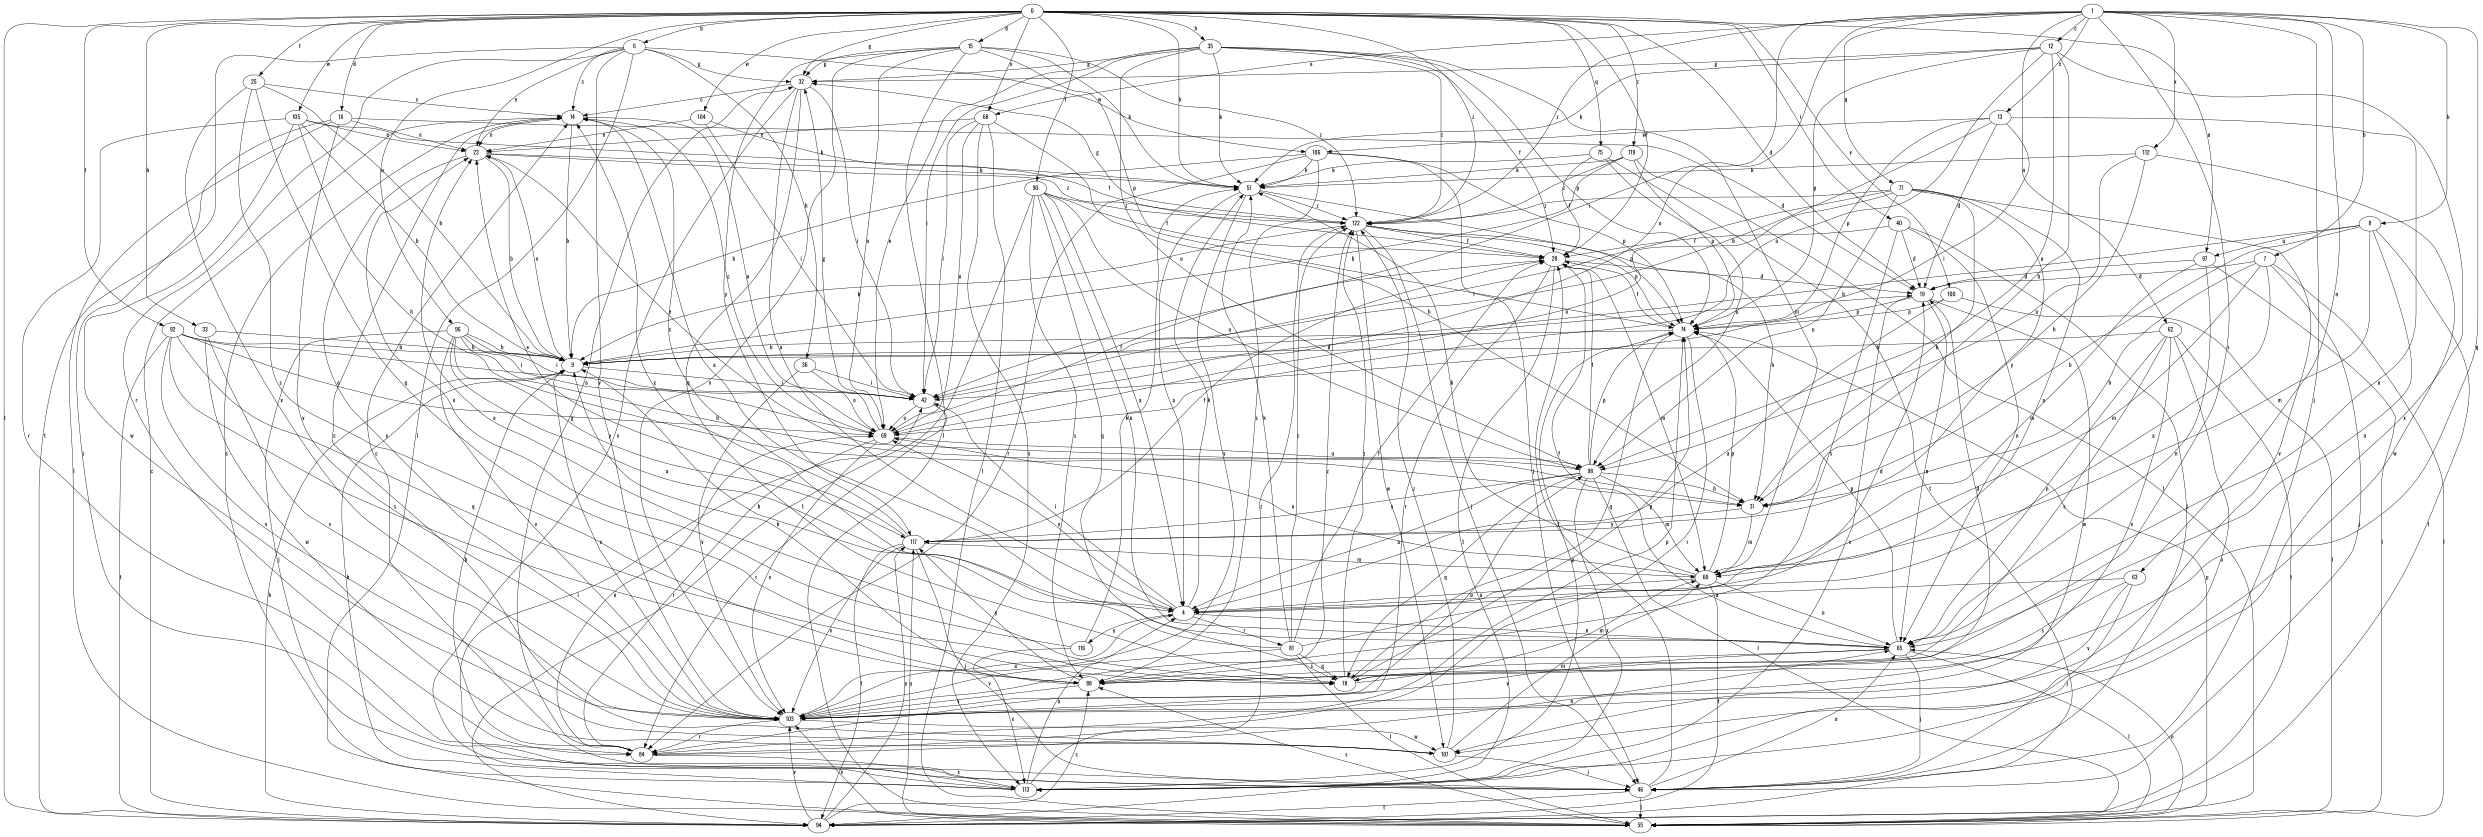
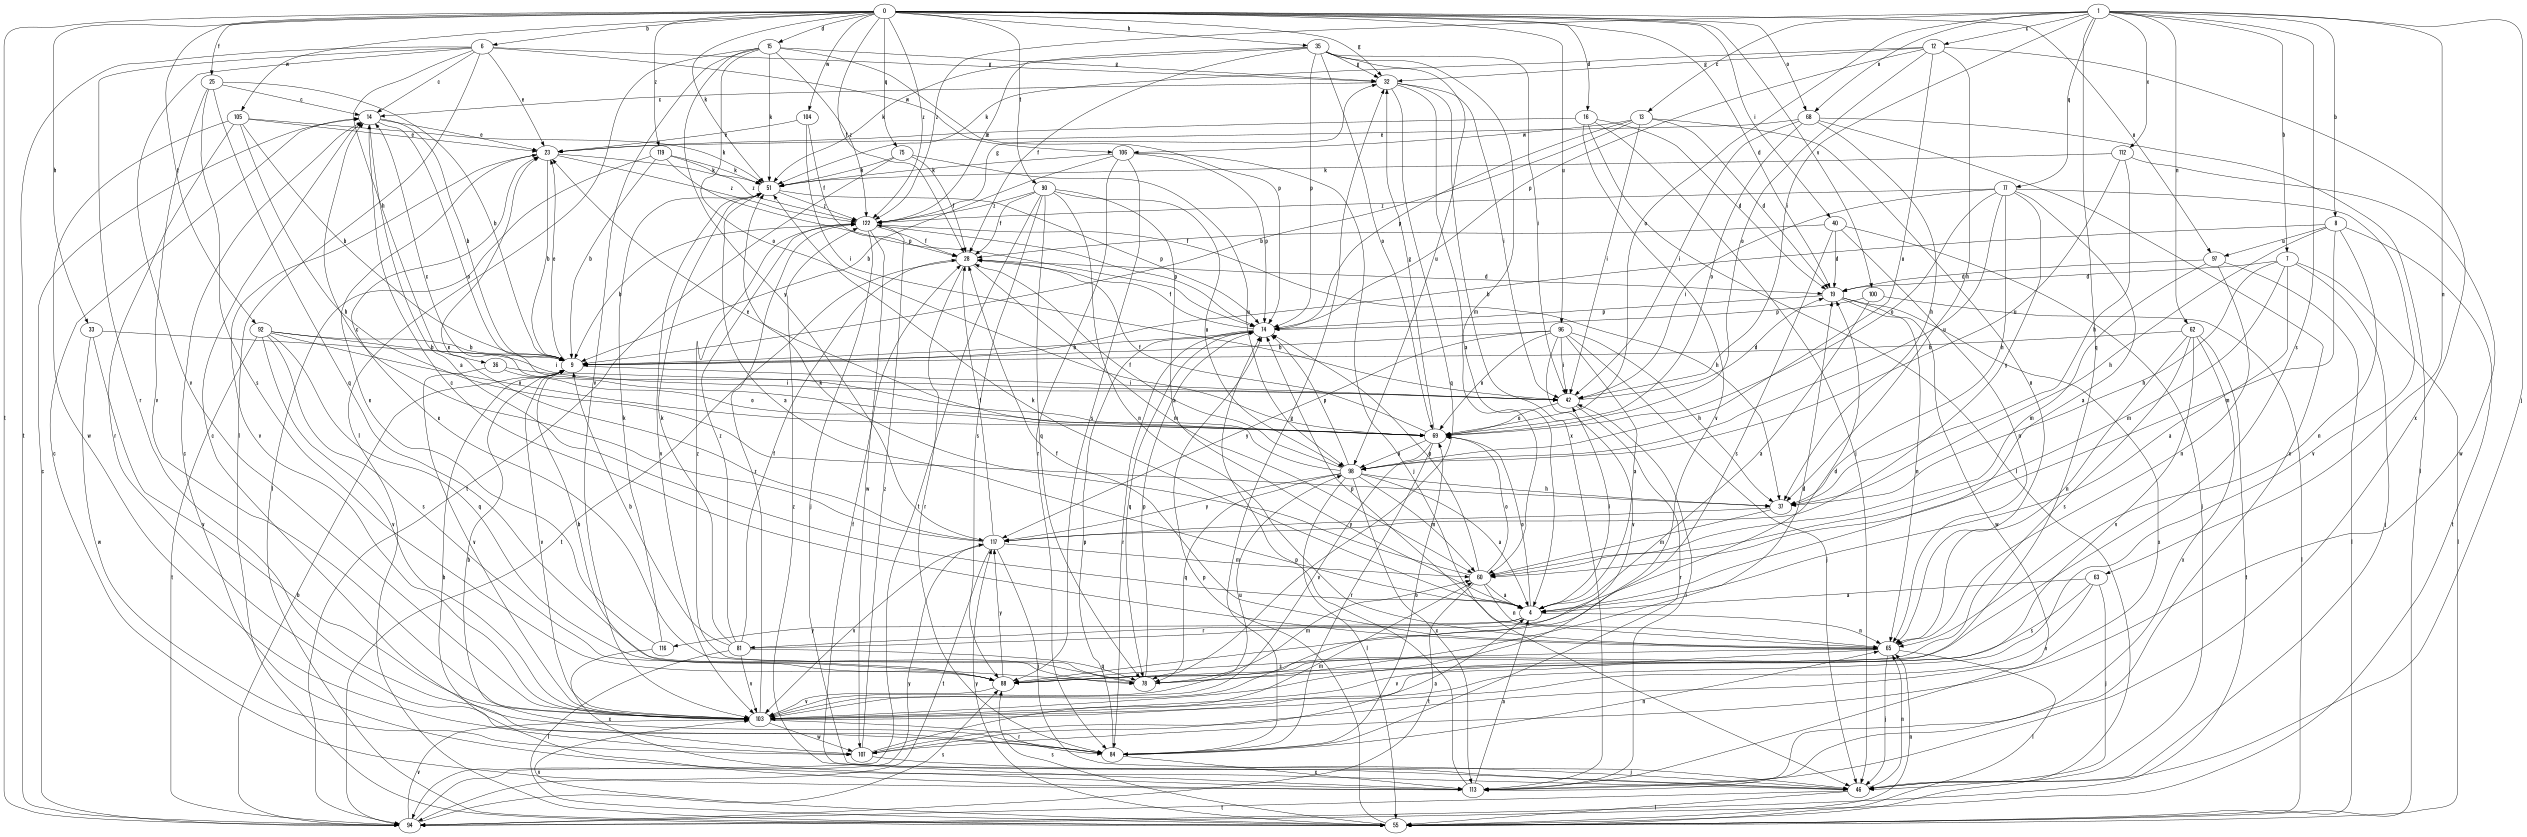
(994, 666) -> (1173, 725)
